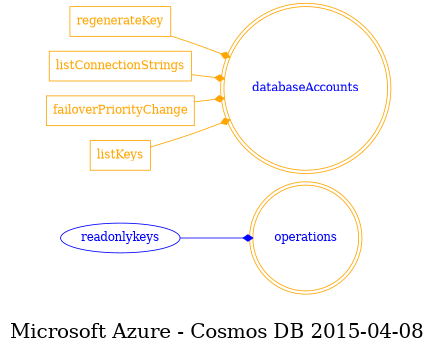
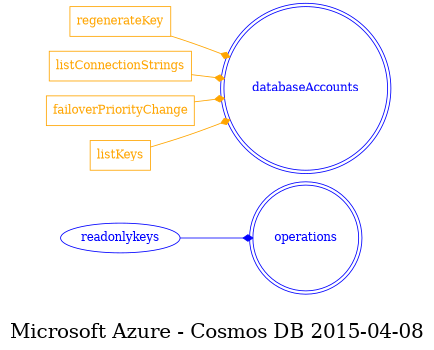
(306, 88) -> (306, 88)
(306, 238) -> (306, 238)
